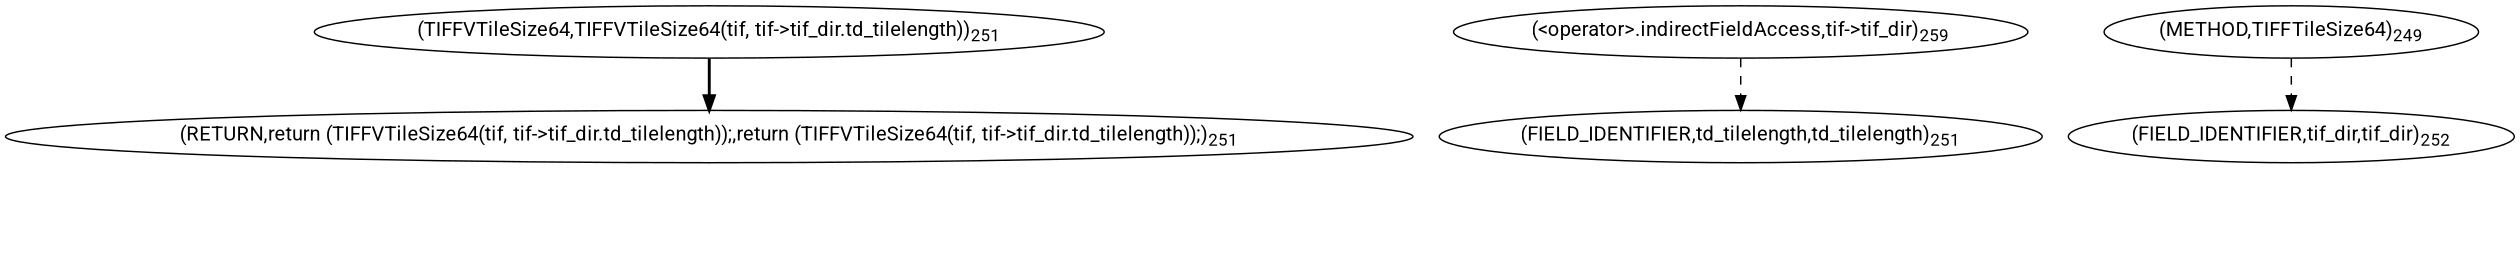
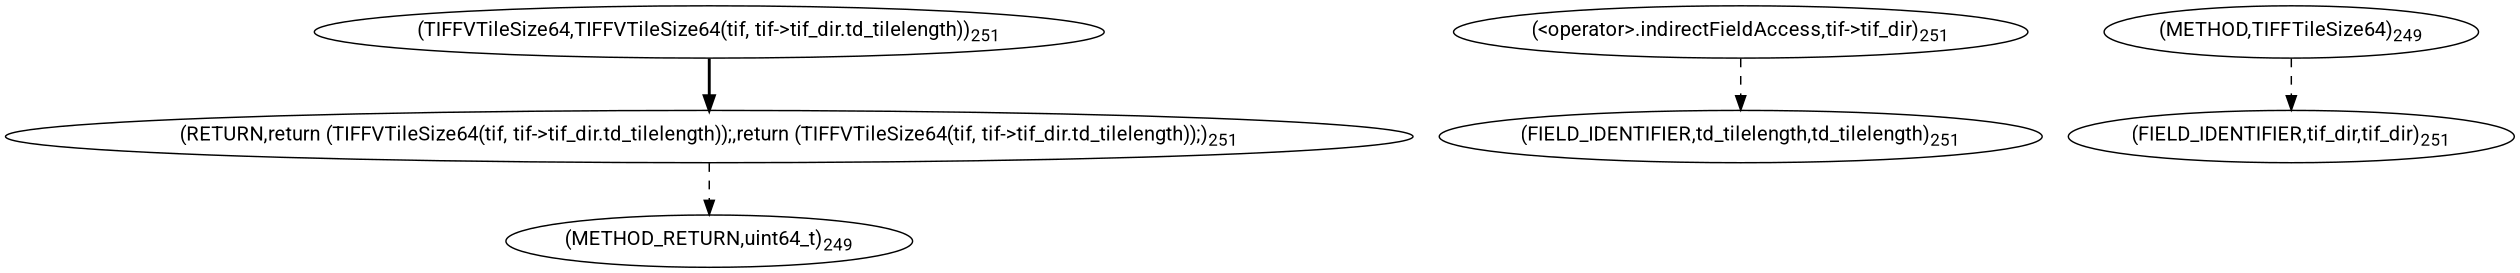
(1935, 30) -> (1935, 30)
(2436, 134) -> (2436, 134)
none -> (709, 241)
